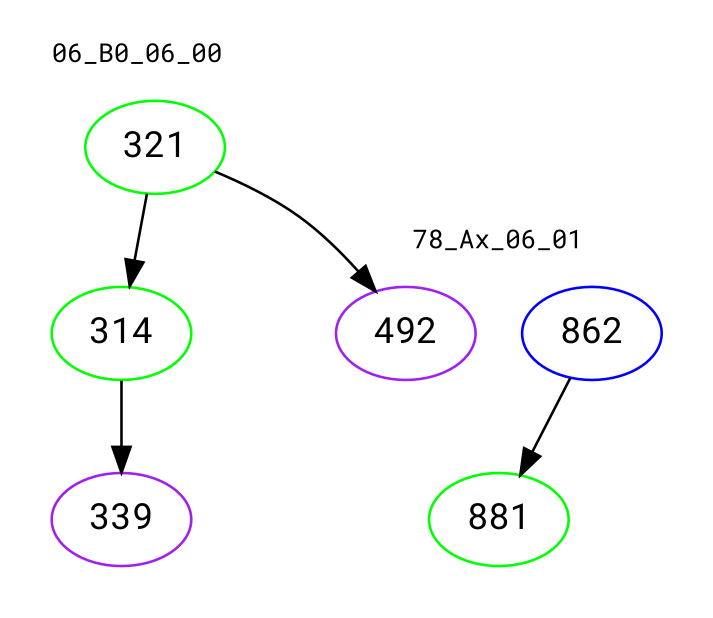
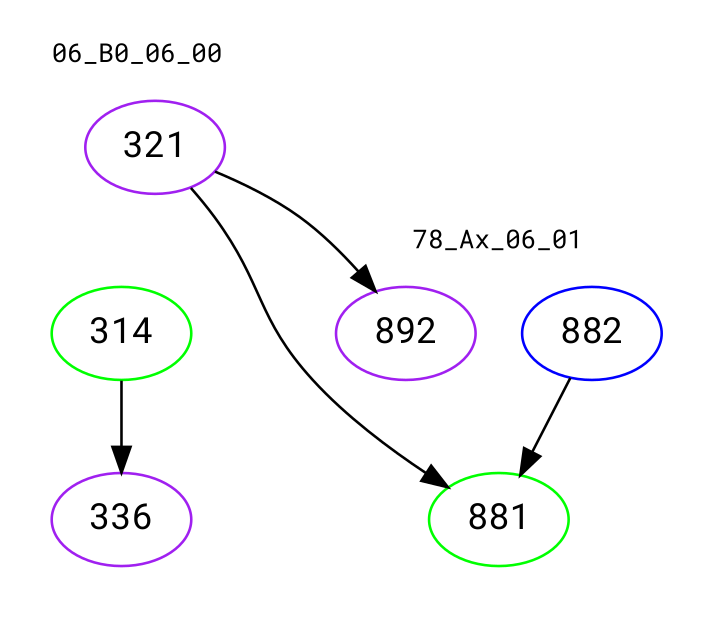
(155, 147) -> (155, 147)
(141, 227) -> (288, 348)
(406, 333) -> (406, 333)
(592, 333) -> (592, 333)
(121, 520) -> (121, 520)
